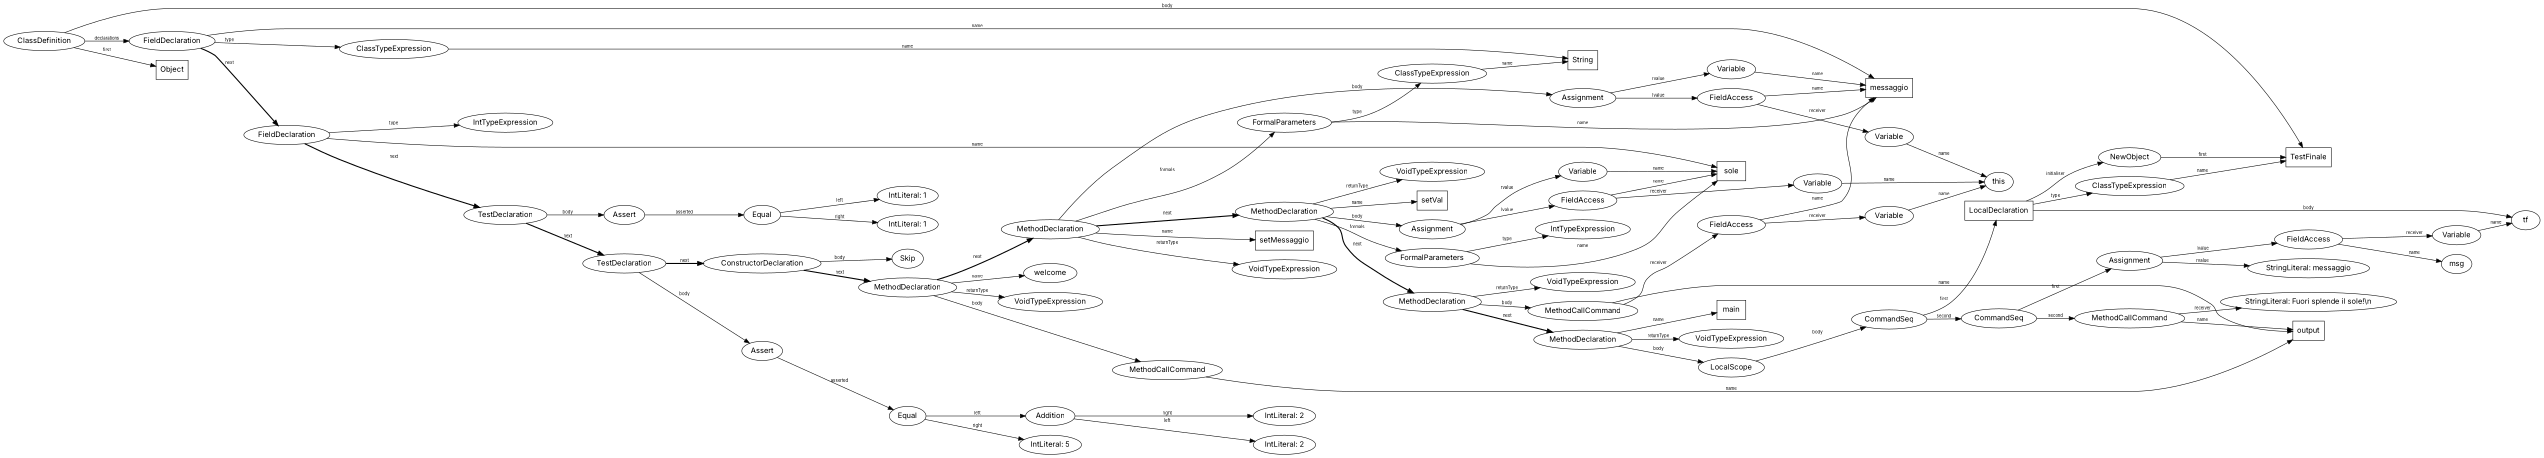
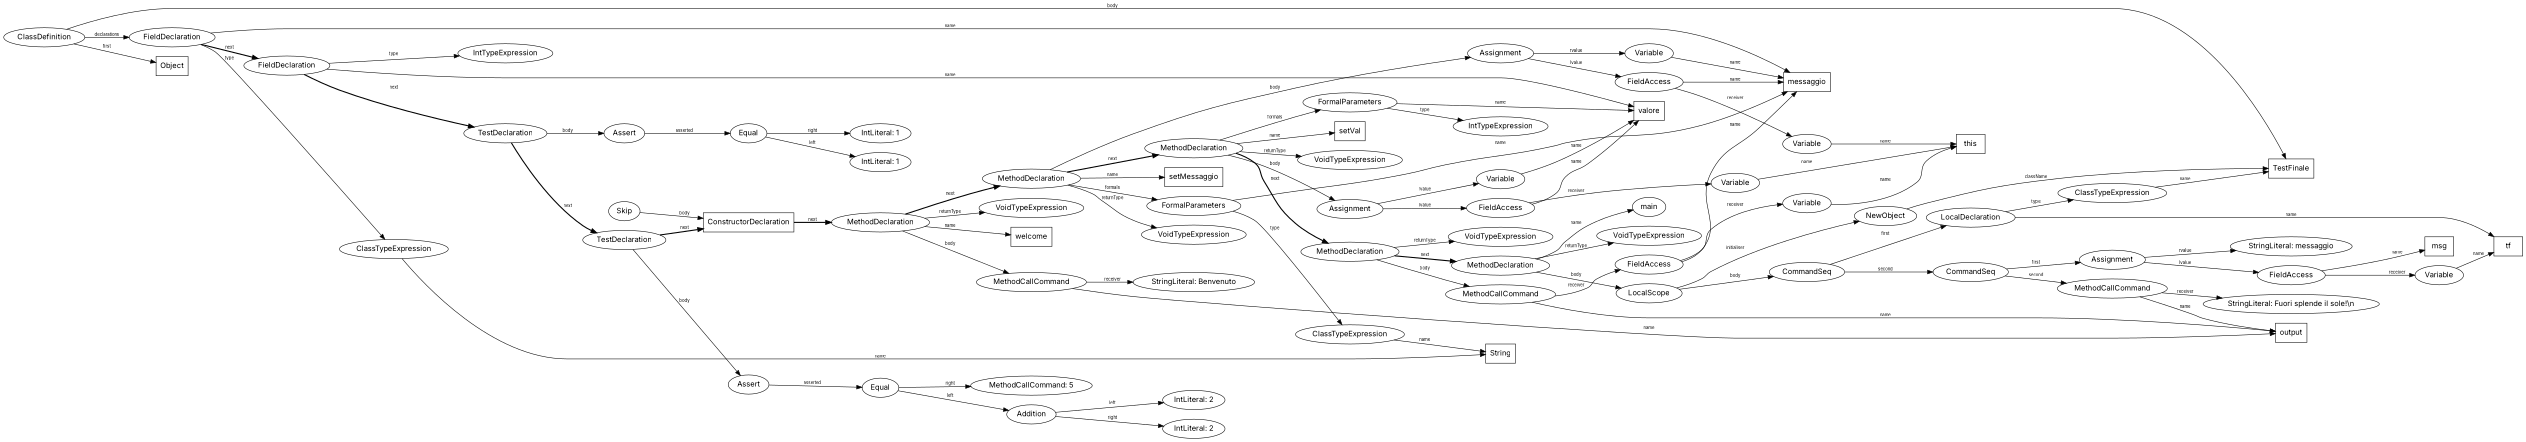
(2203, 155) -> (2036, 177)
(1731, 171) -> (1649, 111)
(2061, 180) -> (1763, 249)
(1999, 182) -> (1971, 144)
(2309, 208) -> (2291, 215)
(1999, 211) -> (1971, 218)
(2526, 220) -> (2508, 246)
(853, 260) -> (669, 215)
(762, 263) -> (749, 222)
(2457, 264) -> (2439, 246)
(1050, 273) -> (1031, 237)
none -> (1194, 282)
(1731, 310) -> (1649, 207)
(1050, 445) -> (1031, 386)
